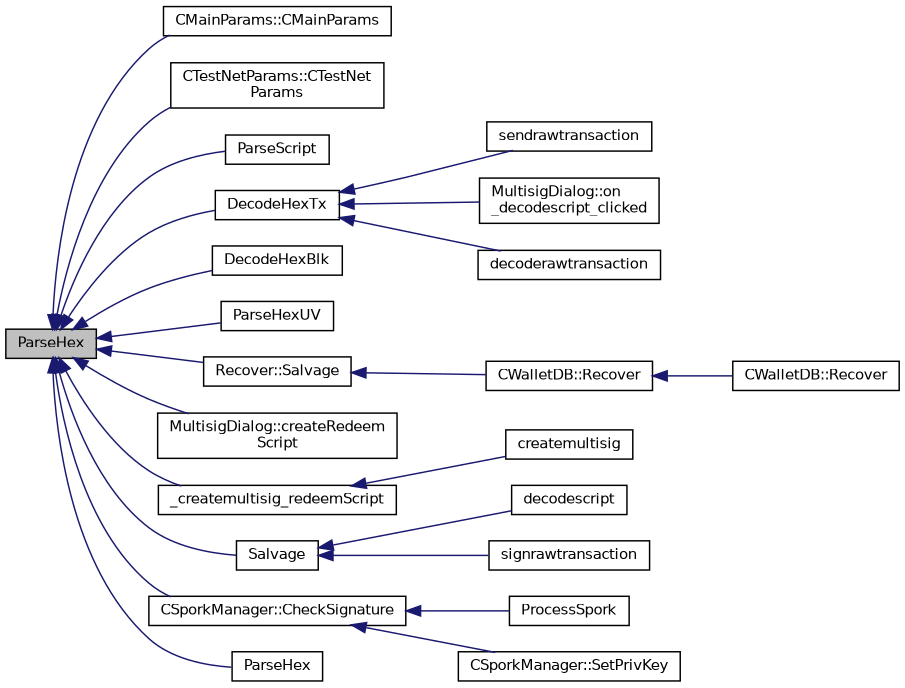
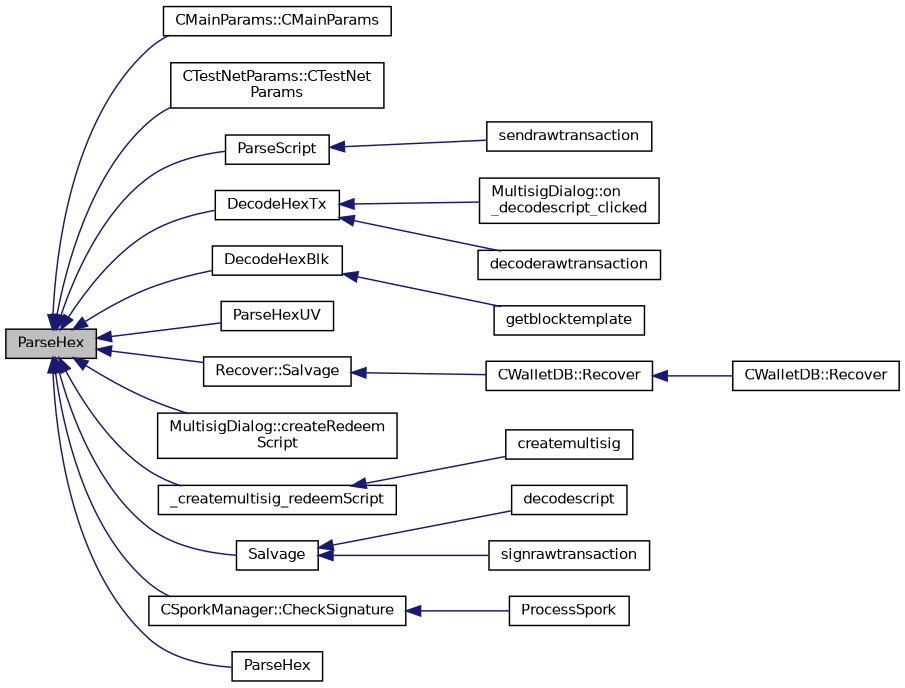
(434, 170) -> (416, 143)
none -> (569, 320)
(569, 666) -> none
